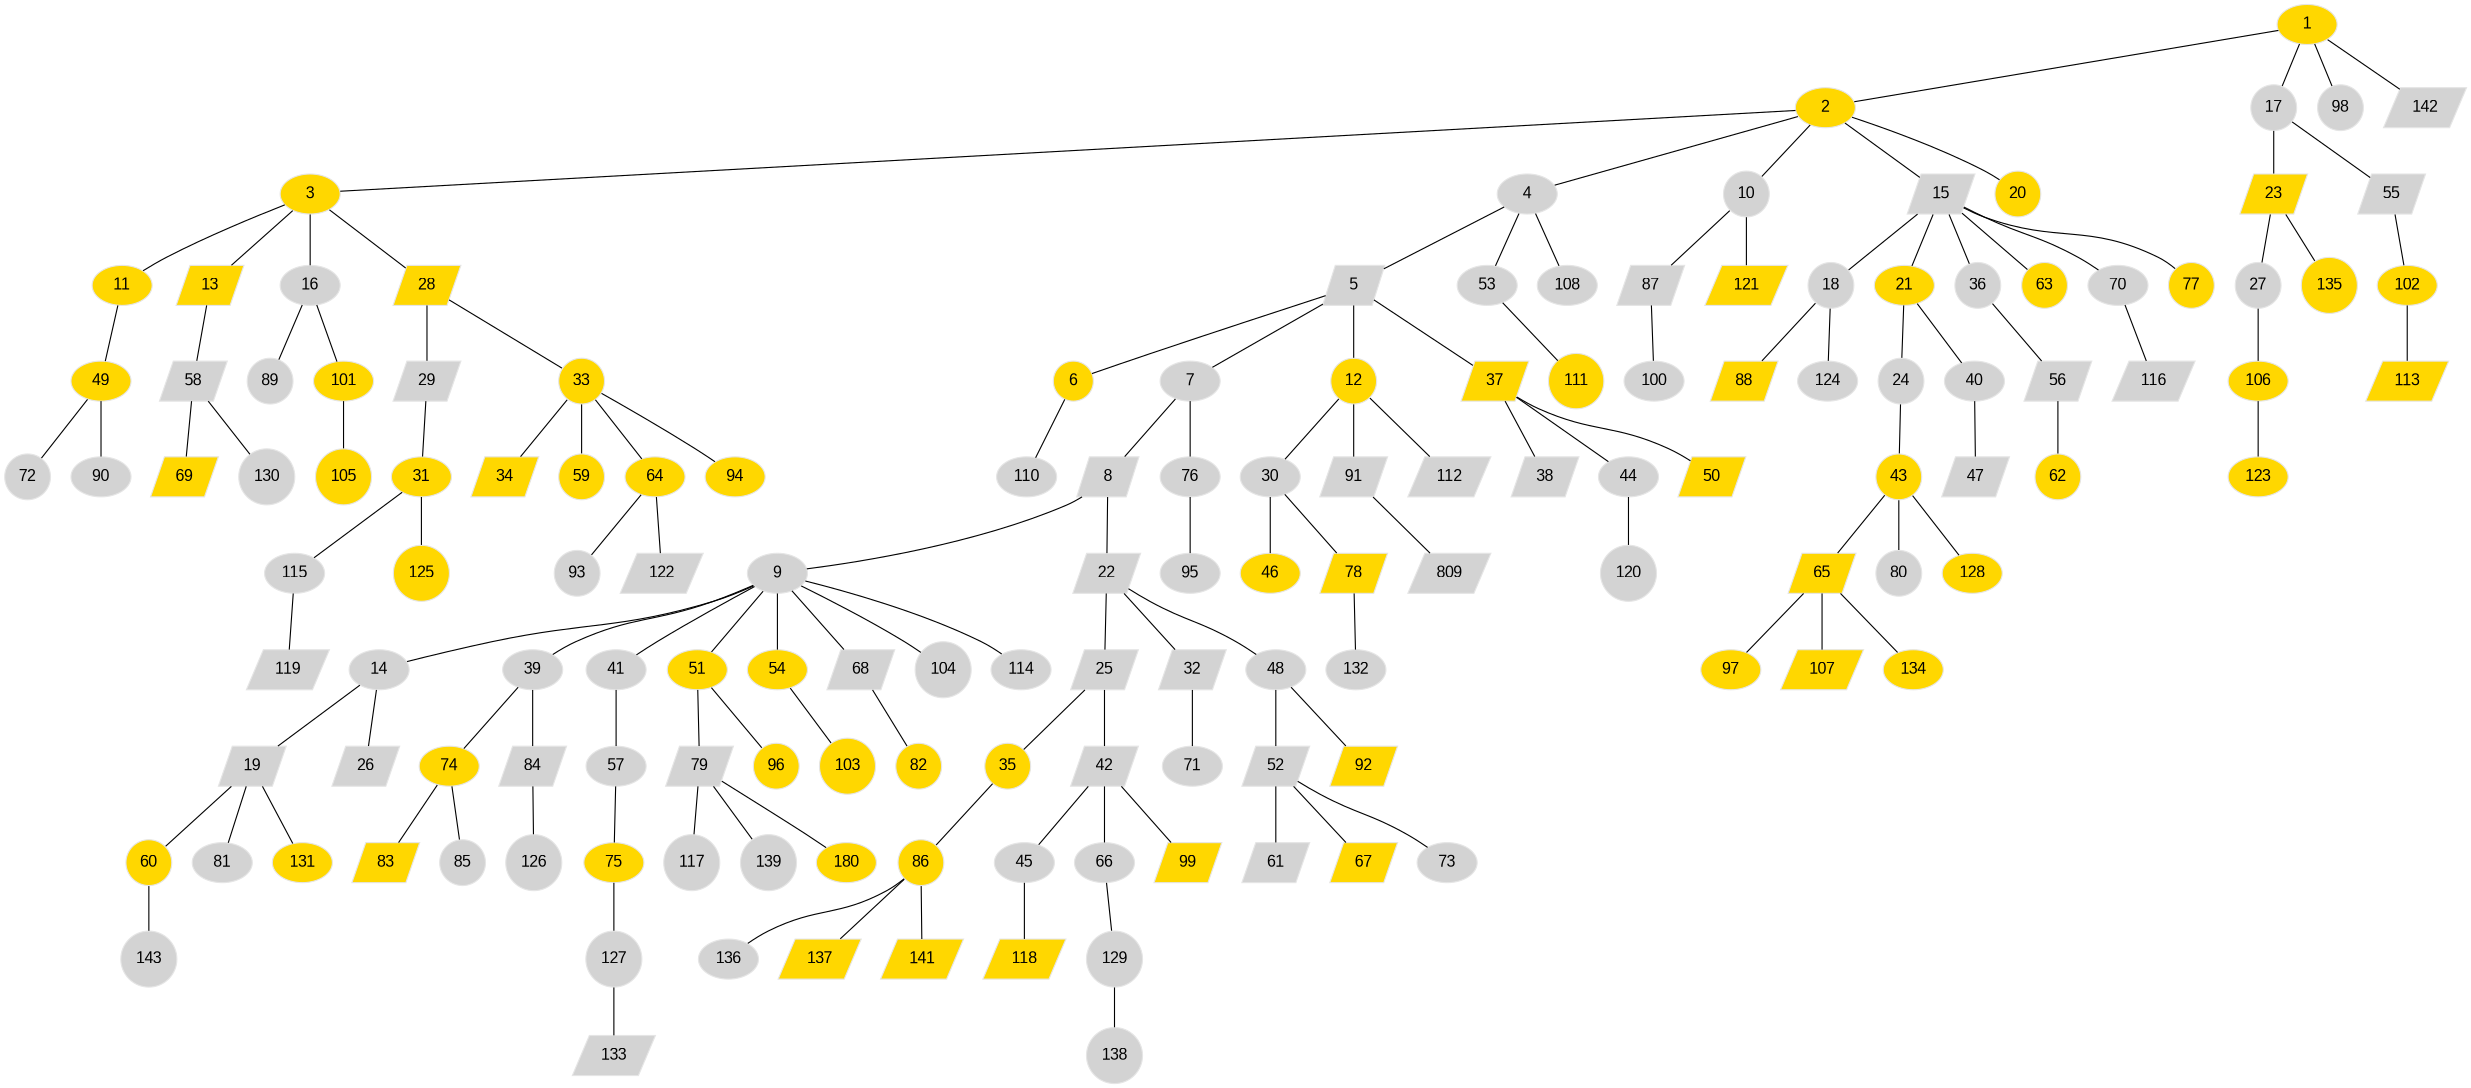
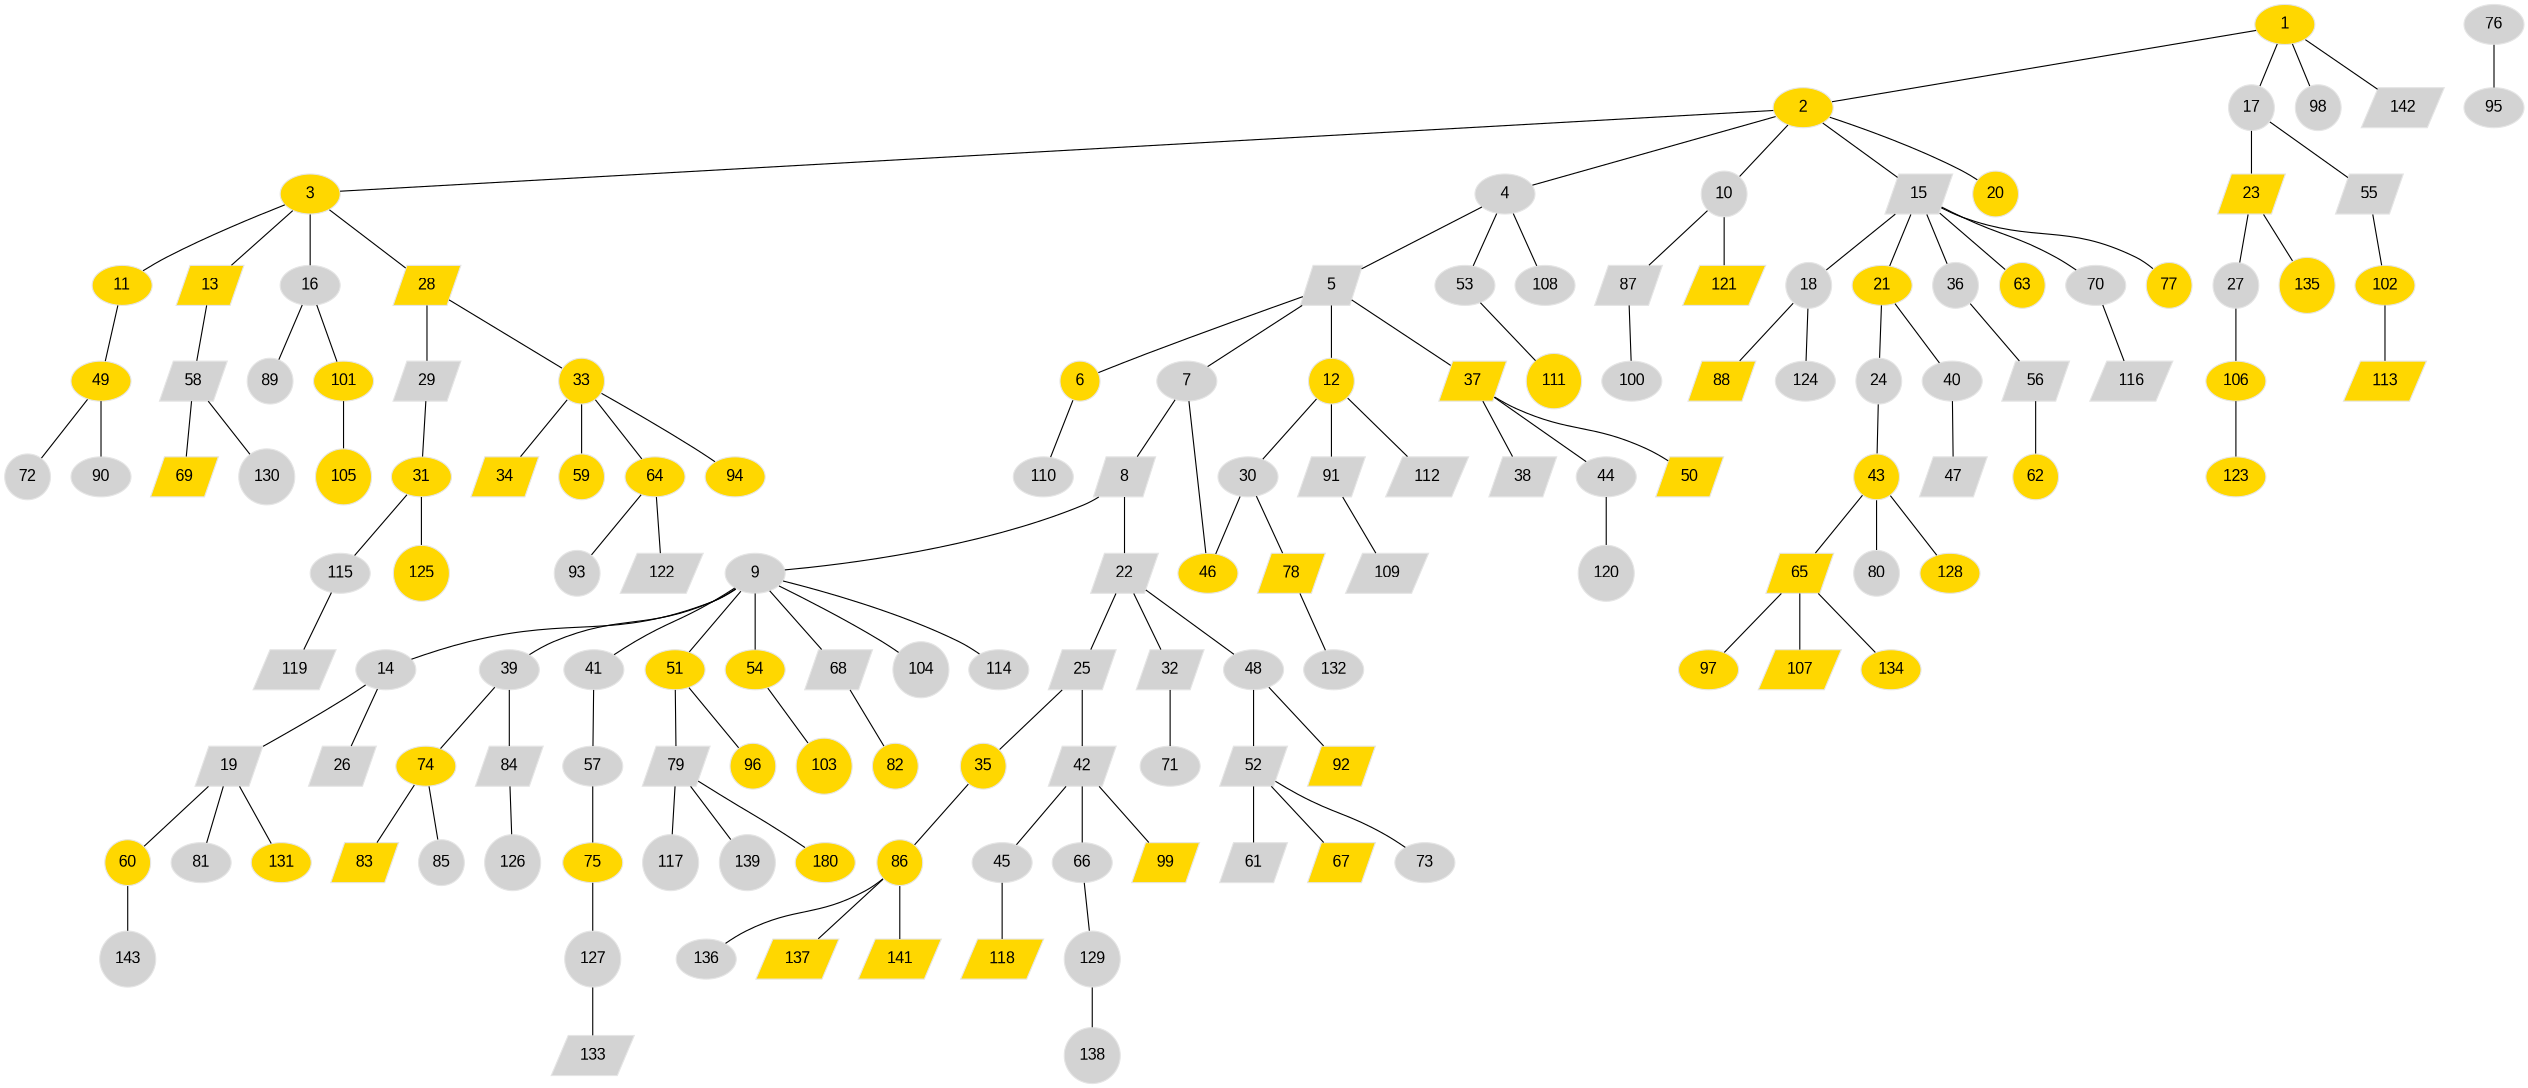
(1190, 429) -> (1197, 477)
(1449, 573) -> (1387, 573)
